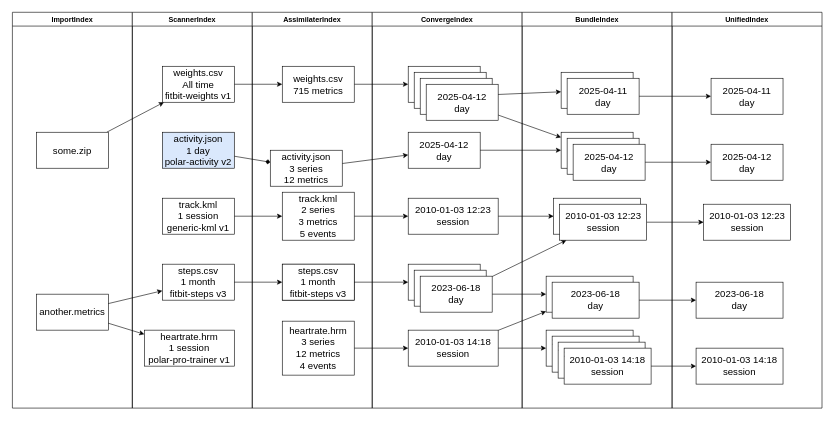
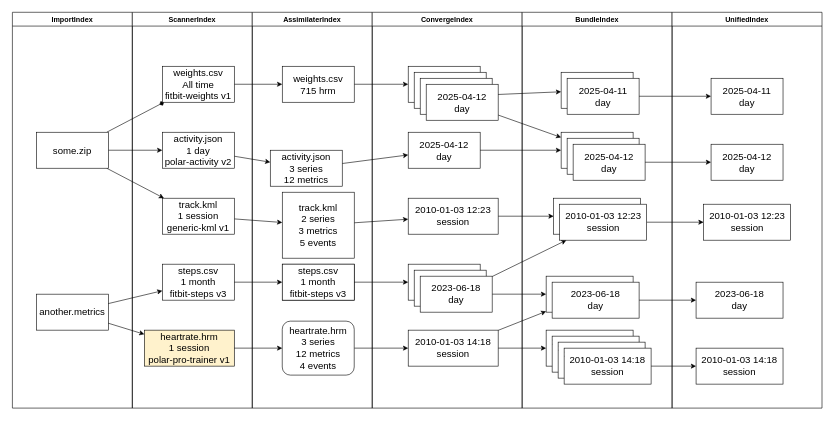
(318, 84) -> (318, 84)
(159, 105) -> (159, 105)
none -> (156, 150)
(198, 150) -> (198, 150)
(264, 161) -> (265, 161)
none -> (137, 184)
(318, 216) -> (318, 225)
(189, 348) -> (189, 348)
none -> (276, 348)
(318, 348) -> (318, 348)
